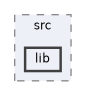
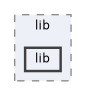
(43, 26) -> (43, 26)
